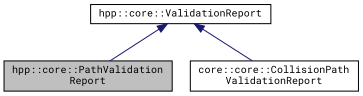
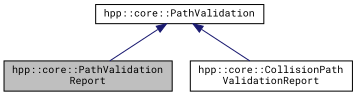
(181, 14) -> (180, 14)
(274, 76) -> (271, 76)
